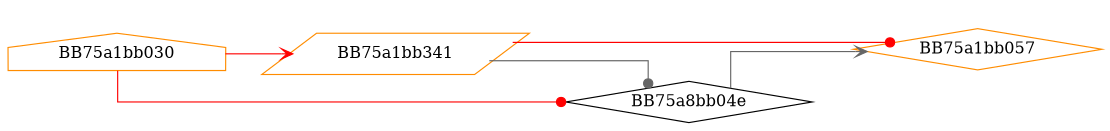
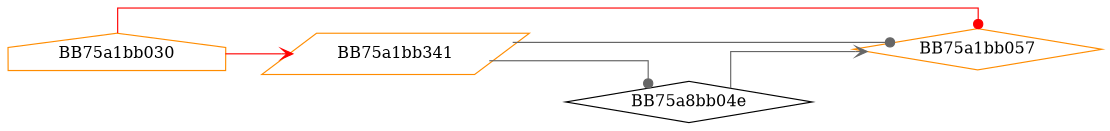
(699, 42) -> (699, 42)
(321, 102) -> (541, 8)
